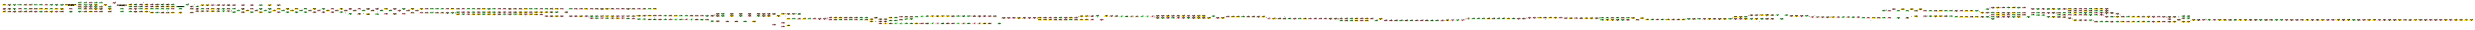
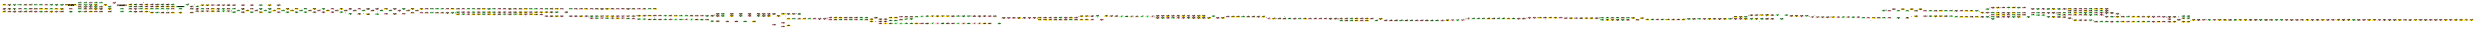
(896, 18) -> (896, 18)
